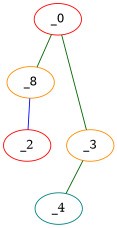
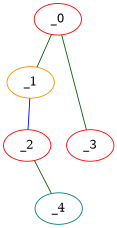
(31, 82) -> (31, 82)
(90, 145) -> (90, 145)
(74, 177) -> (43, 177)
